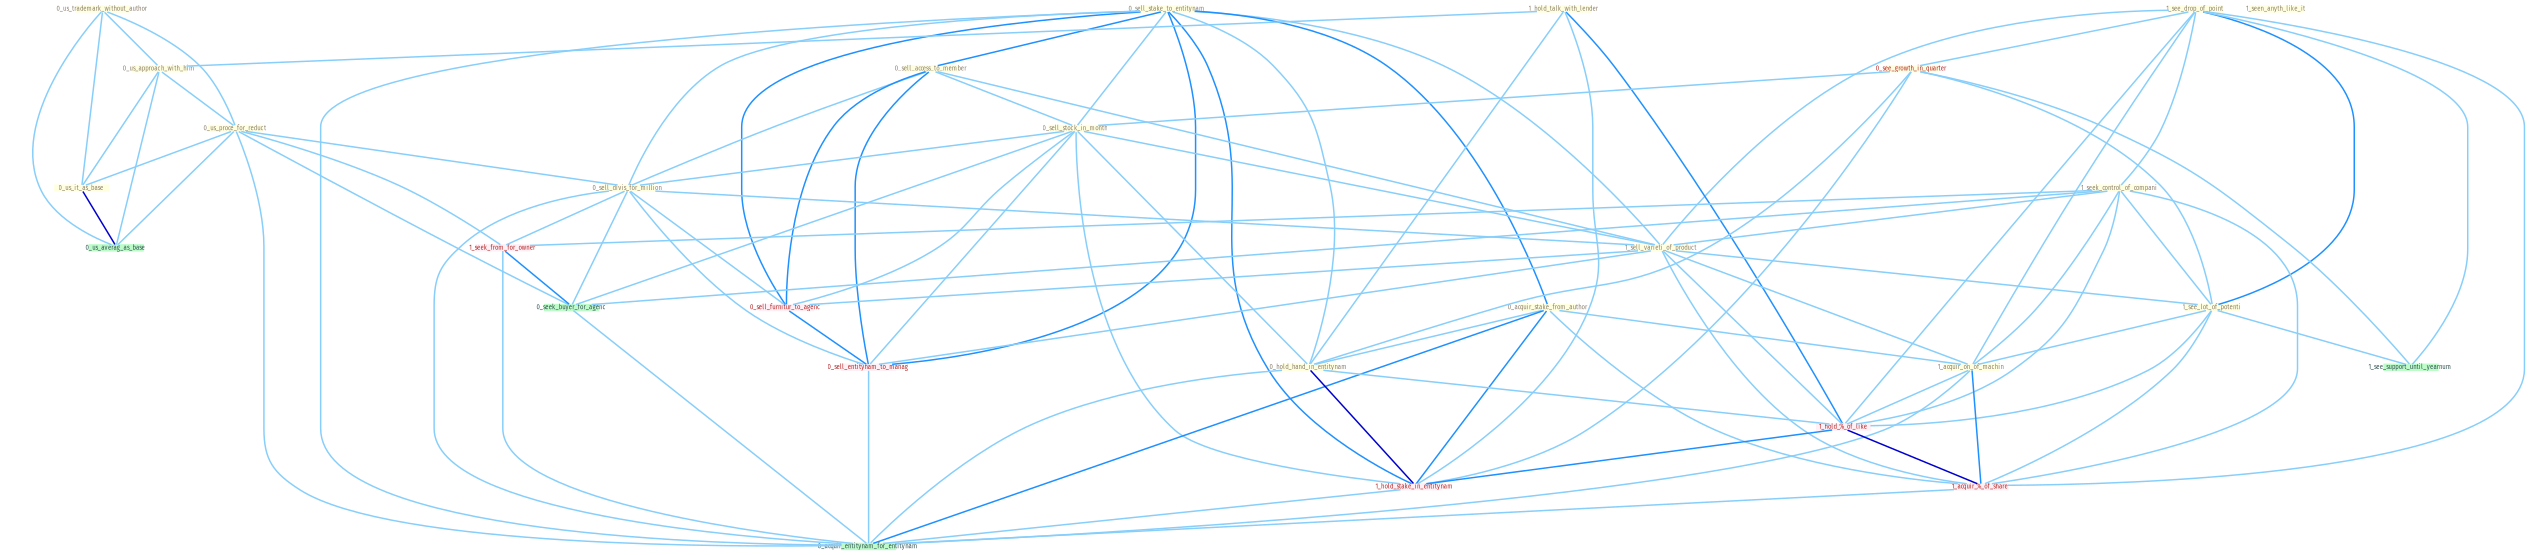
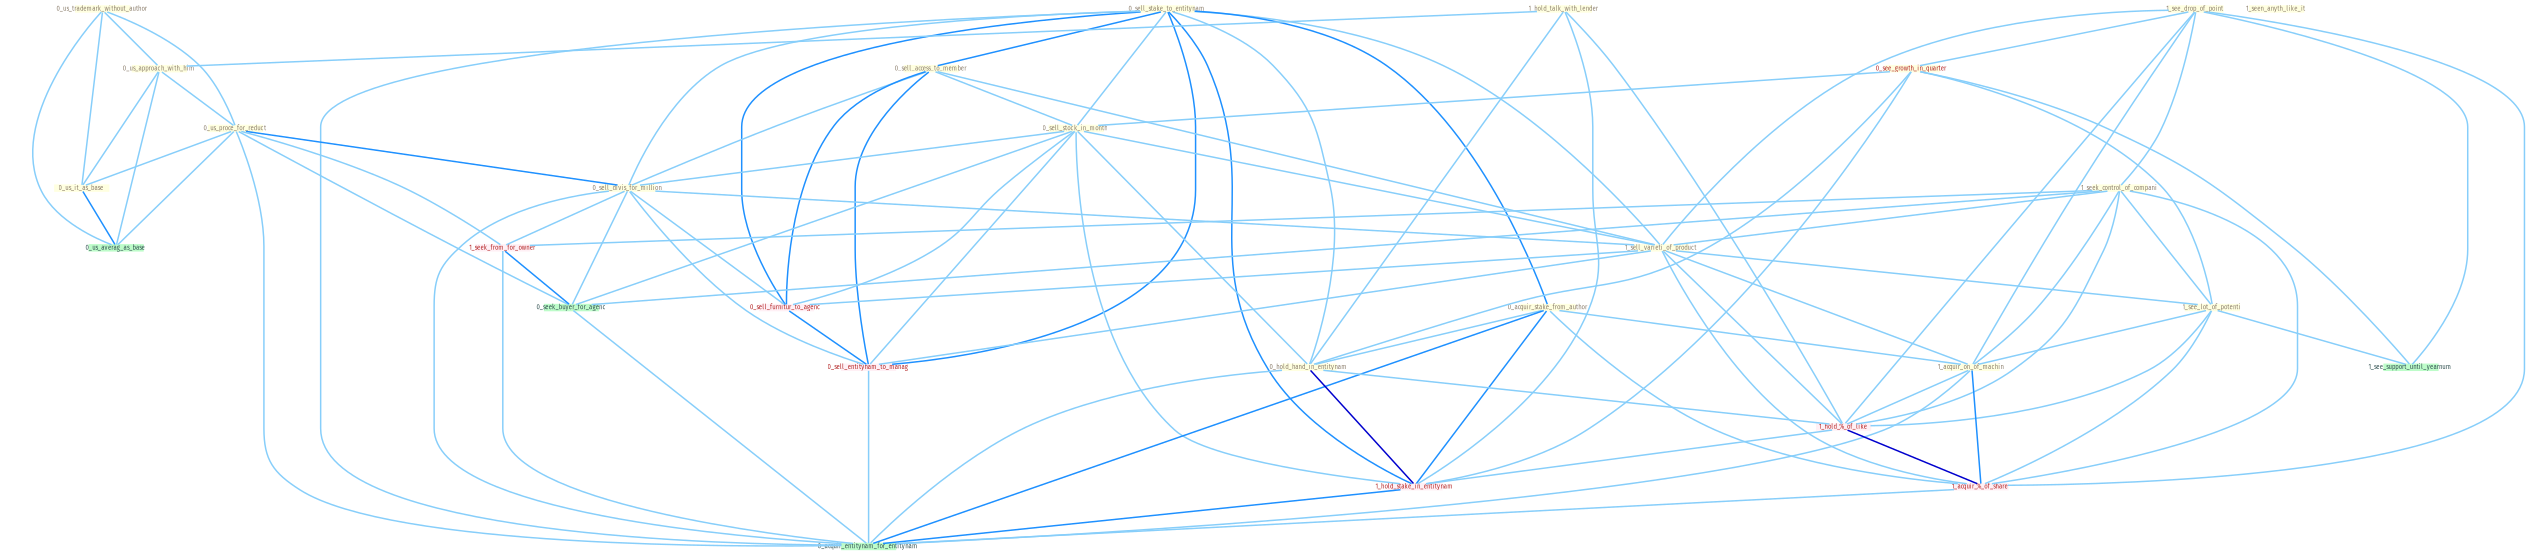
(2354, 151) -> none
(432, 158) -> (432, 158)
(1694, 180) -> (1694, 180)
(99, 218) -> (99, 218)
(1629, 457) -> (1629, 457)
(1142, 517) -> (1142, 517)
